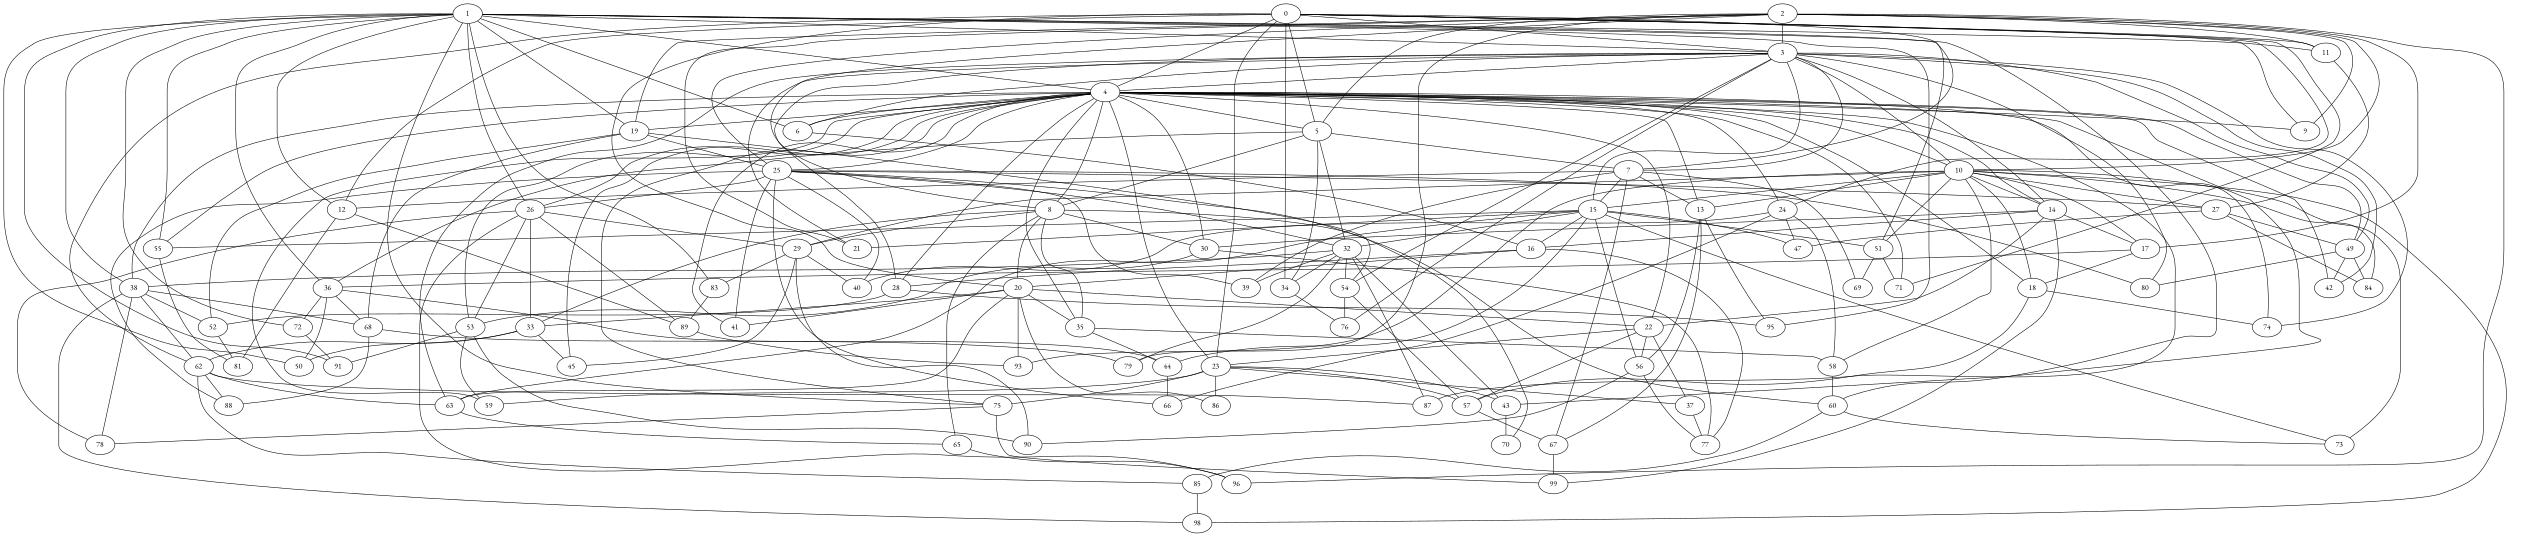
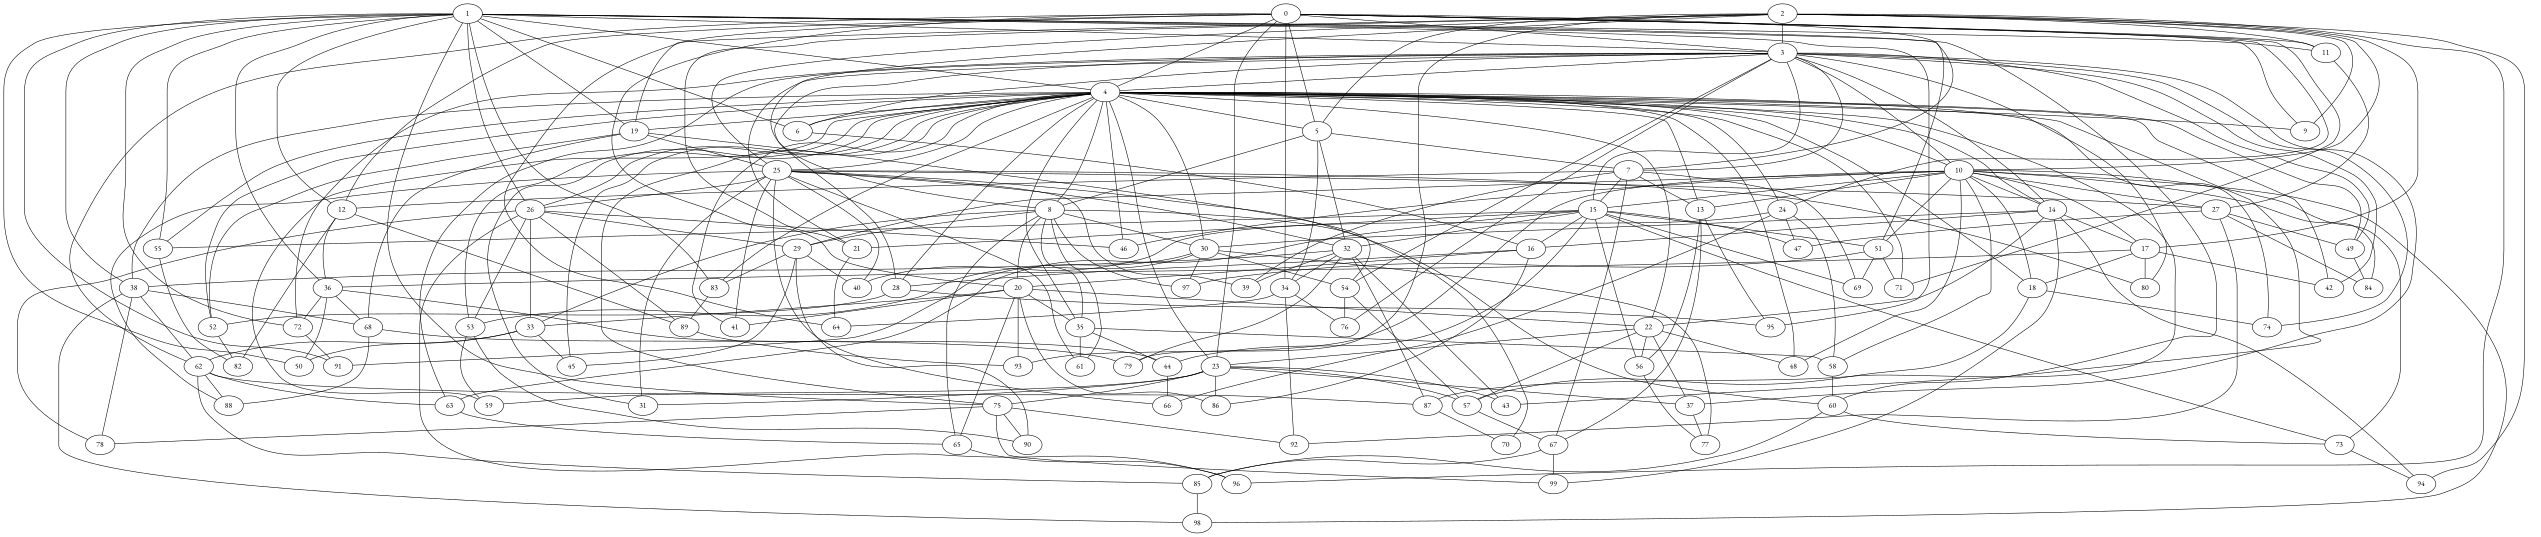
none -> (727, 83)
(785, 158) -> (323, 249)
none -> (939, 160)
none -> (1124, 249)
none -> (1725, 249)
(2248, 268) -> (2145, 268)
(2339, 268) -> (2241, 269)
(1346, 273) -> (1246, 261)
none -> (2411, 280)
none -> (1186, 288)
(1702, 292) -> (1398, 363)
(171, 306) -> (596, 124)
none -> (836, 327)
(402, 348) -> (716, 347)
(238, 366) -> (238, 366)
none -> (1080, 366)
none -> (1793, 366)
(753, 390) -> (986, 370)
none -> (643, 406)
(1506, 428) -> (1467, 425)
(1340, 430) -> (1012, 425)
none -> (1294, 445)
none -> (1374, 462)
none -> (2421, 484)
